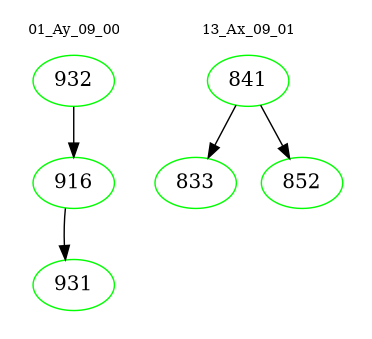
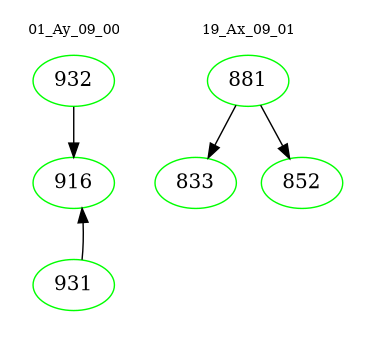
(249, 30) -> (249, 30)
(248, 81) -> (248, 81)
(64, 227) -> (83, 241)
